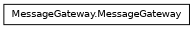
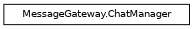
(97, 14) -> (97, 14)
